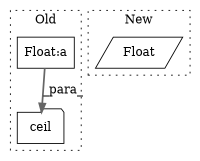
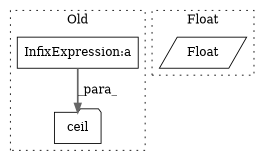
(139, 20) -> (203, 20)
(46, 53) -> (78, 53)
